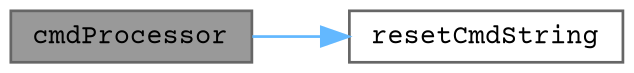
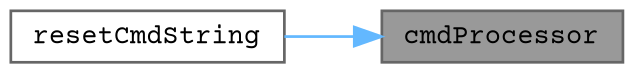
(286, 37) -> (319, 37)
